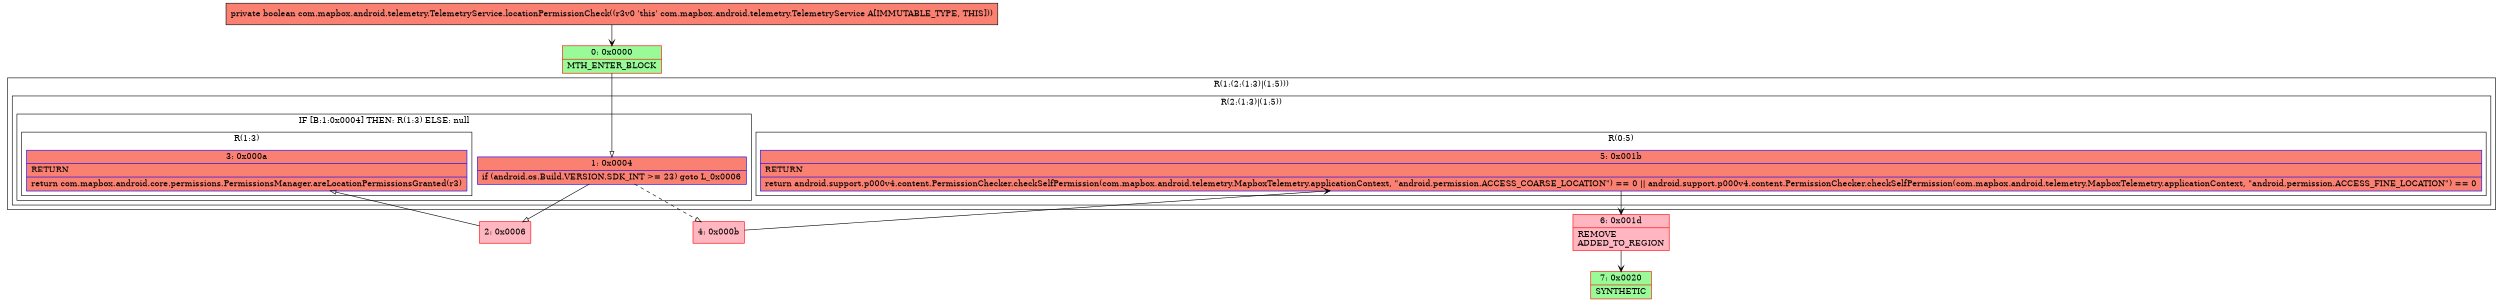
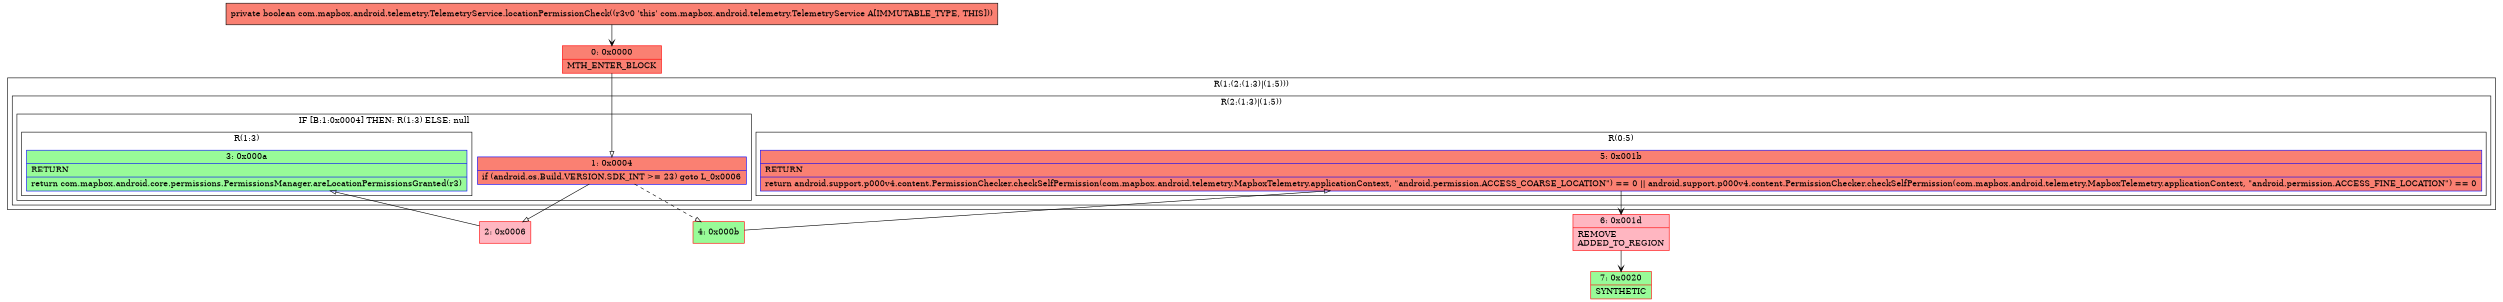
(612, 60) -> (612, 60)
(247, 171) -> (247, 171)
(991, 214) -> (991, 214)
(719, 232) -> (719, 232)
